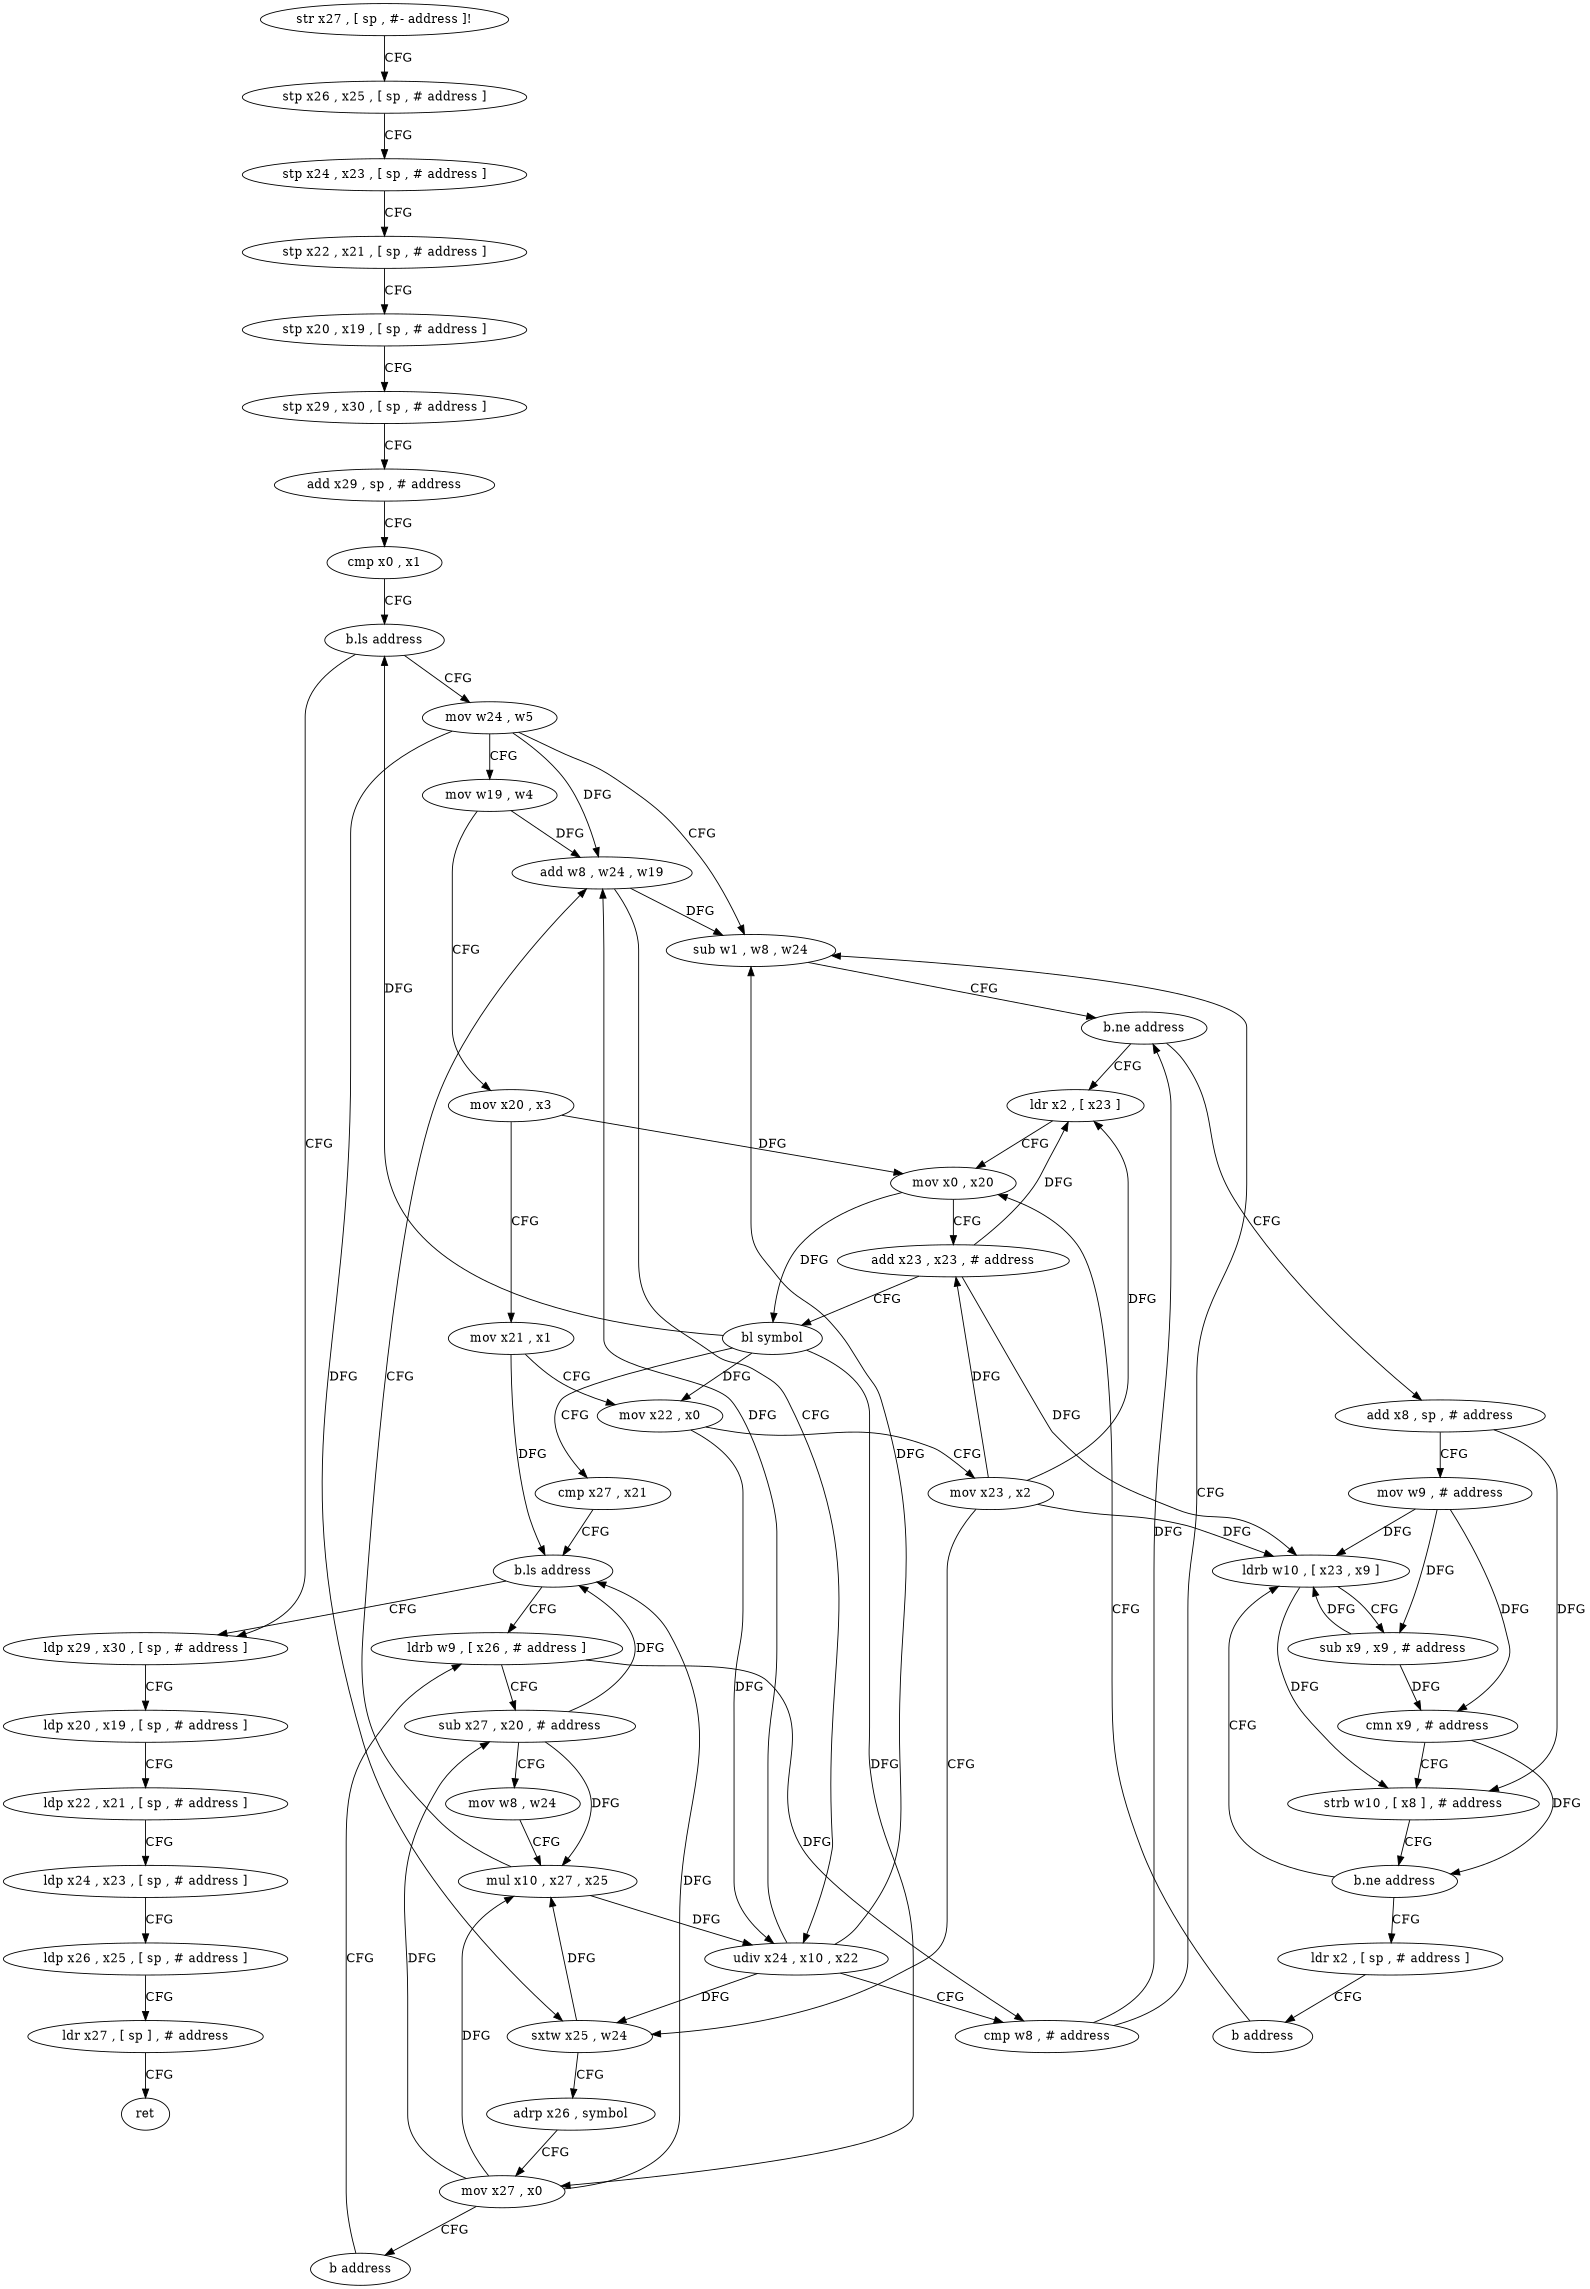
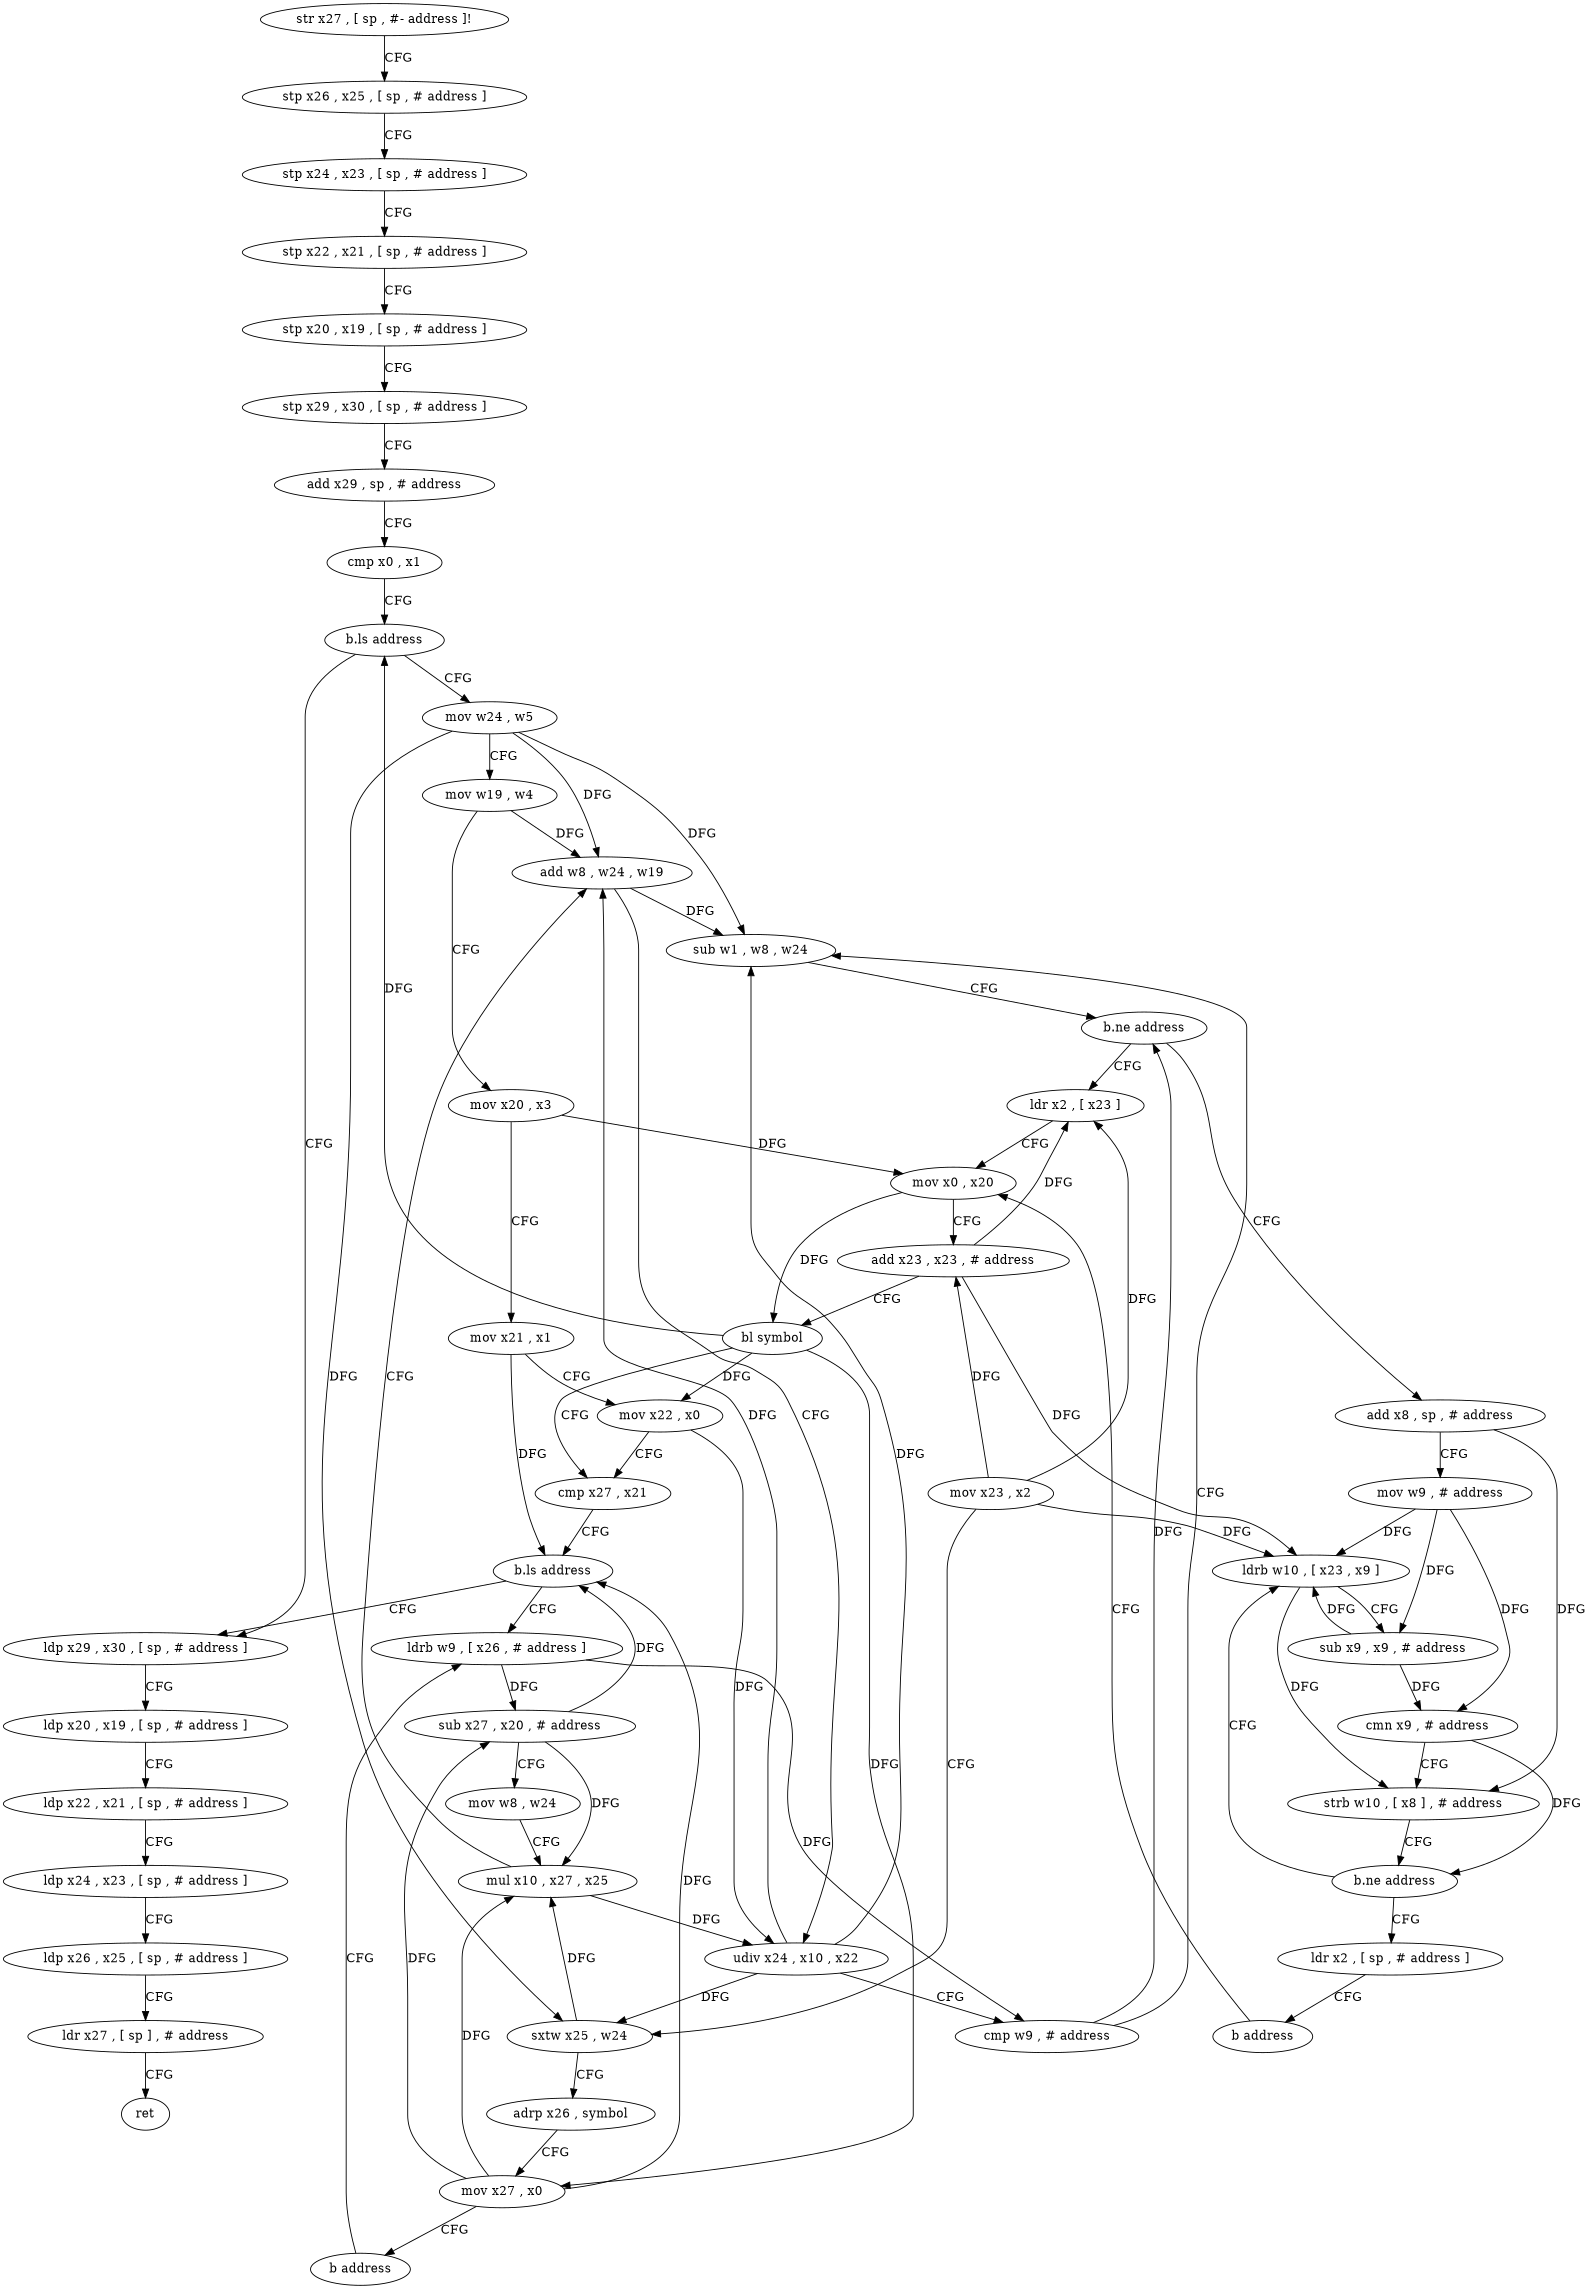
(702, 834) -> (702, 834)
(841, 1432) -> (634, 1451)
(525, 1687) -> (525, 1687)
(1047, 2037) -> (1047, 2037)
